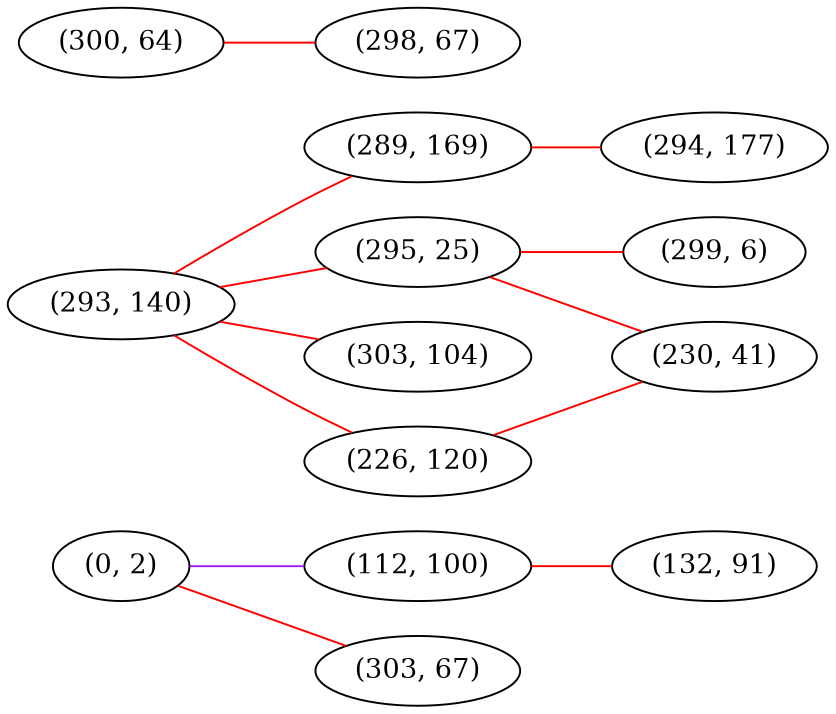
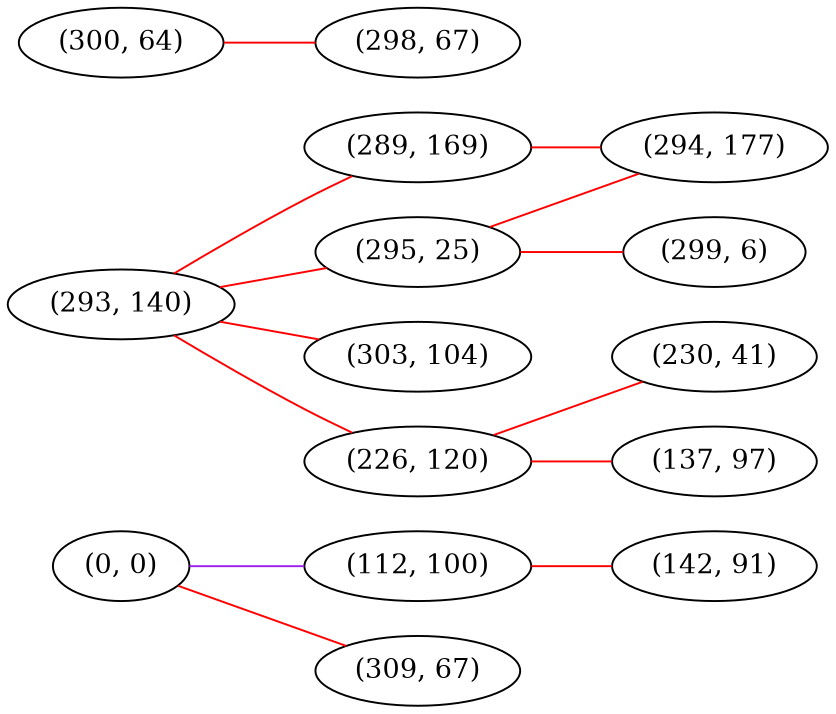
(566, 304) -> (564, 200)
none -> (714, 461)
(121, 566) -> (121, 566)
(714, 566) -> (714, 566)
(418, 671) -> (418, 671)
